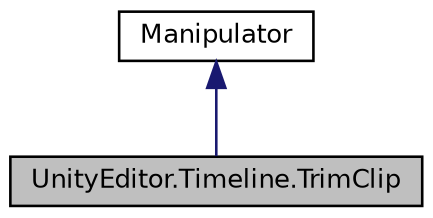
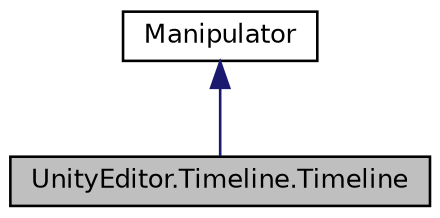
(216, 181) -> (220, 181)
